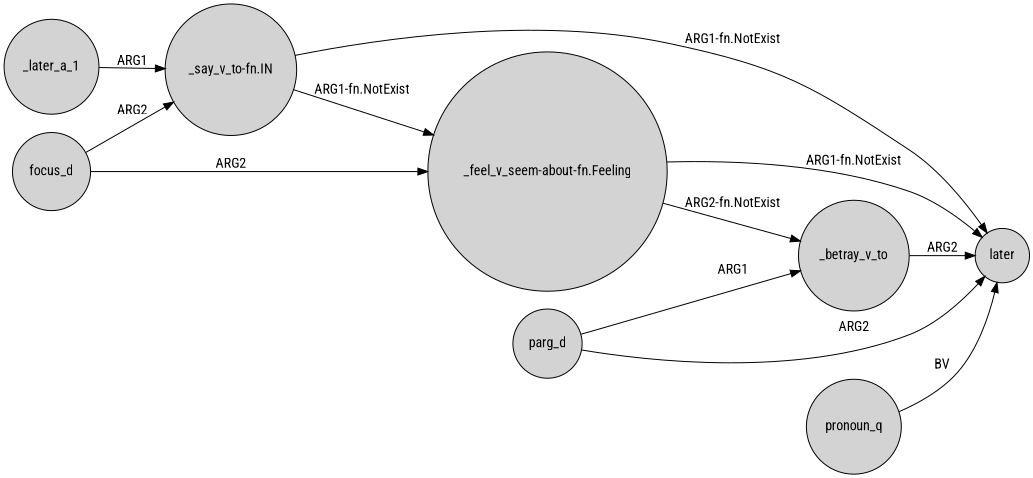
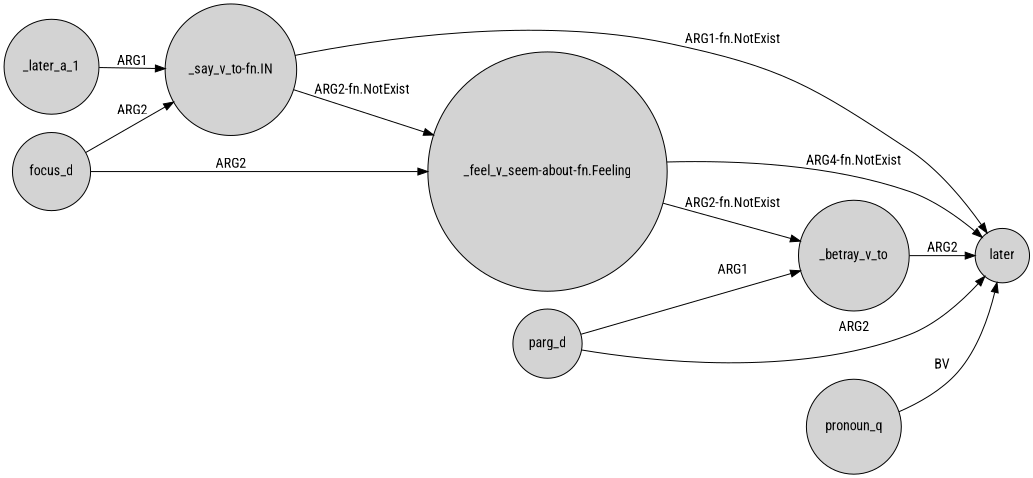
(362, 90) -> (362, 90)
(854, 161) -> (854, 161)
